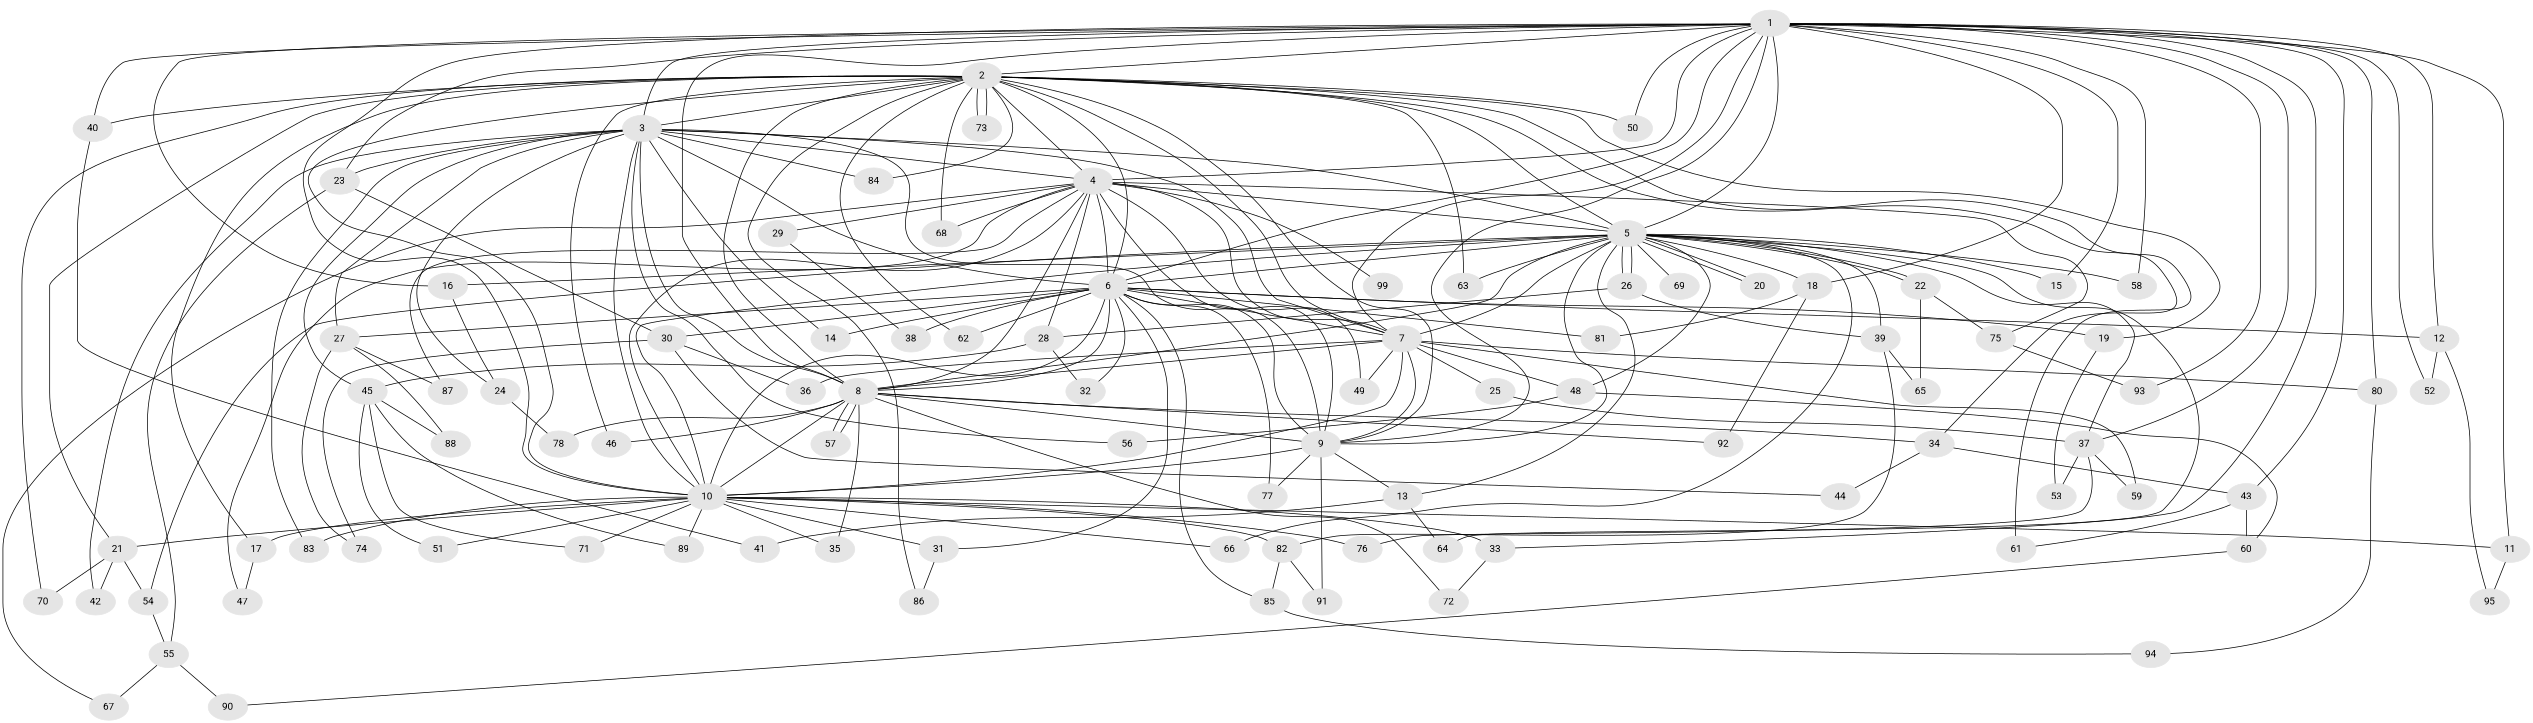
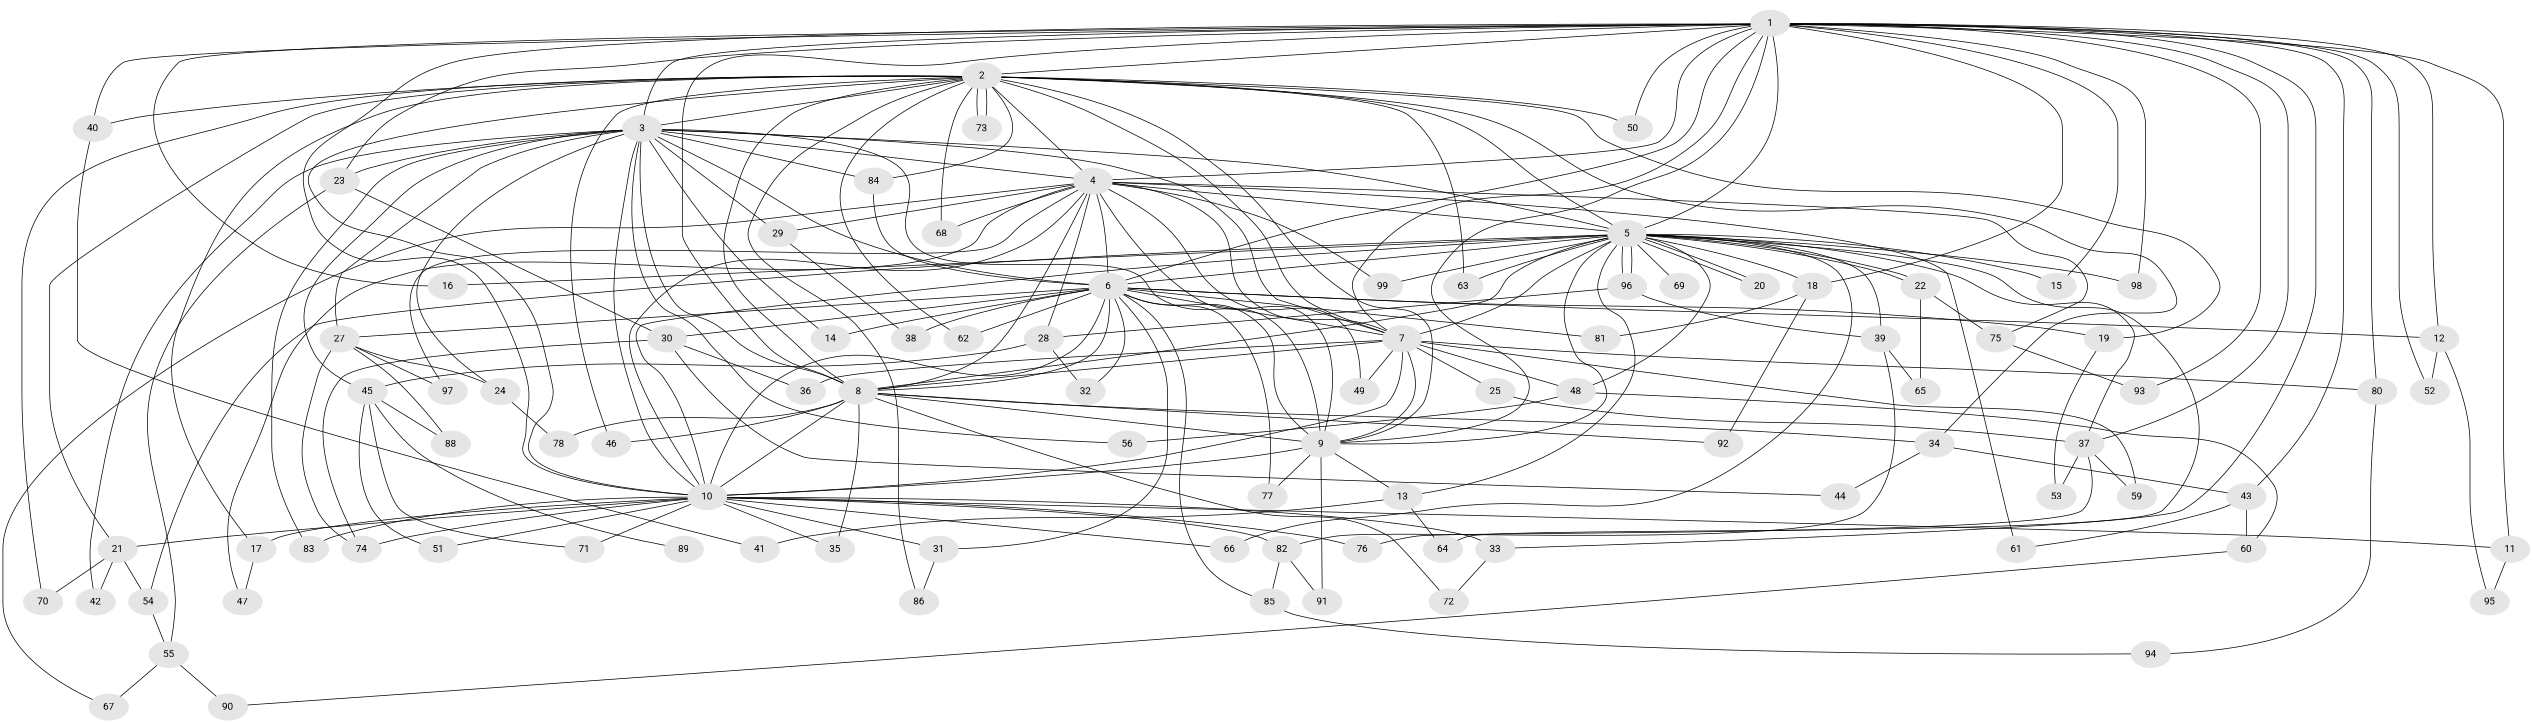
(1103, 145) -> (960, 271)
none -> (710, 181)
(1659, 187) -> (1640, 215)
none -> (1505, 259)
(1627, 286) -> (1627, 286)
(2137, 286) -> (2137, 286)
(472, 340) -> (421, 364)
(448, 391) -> (448, 391)
(831, 444) -> none
(695, 523) -> (533, 517)
